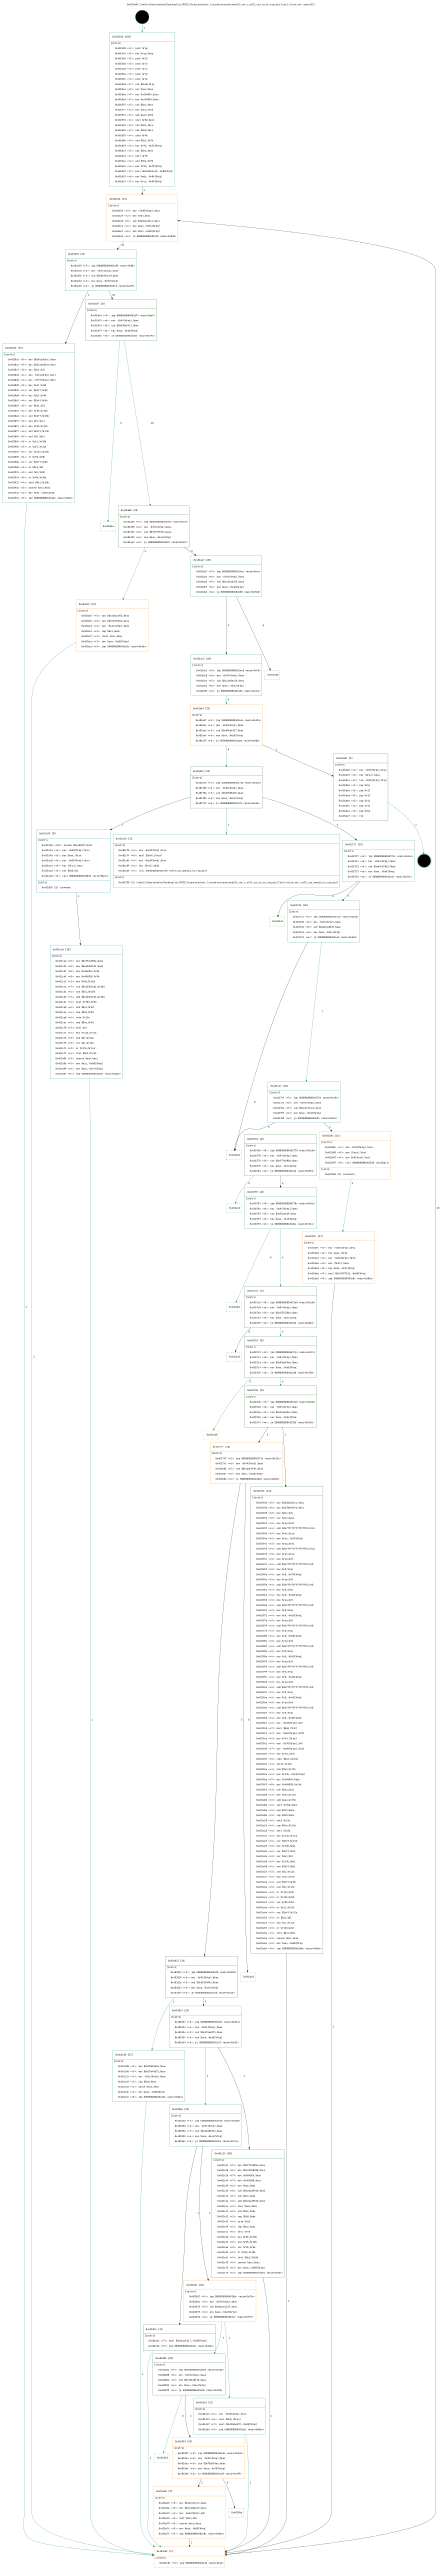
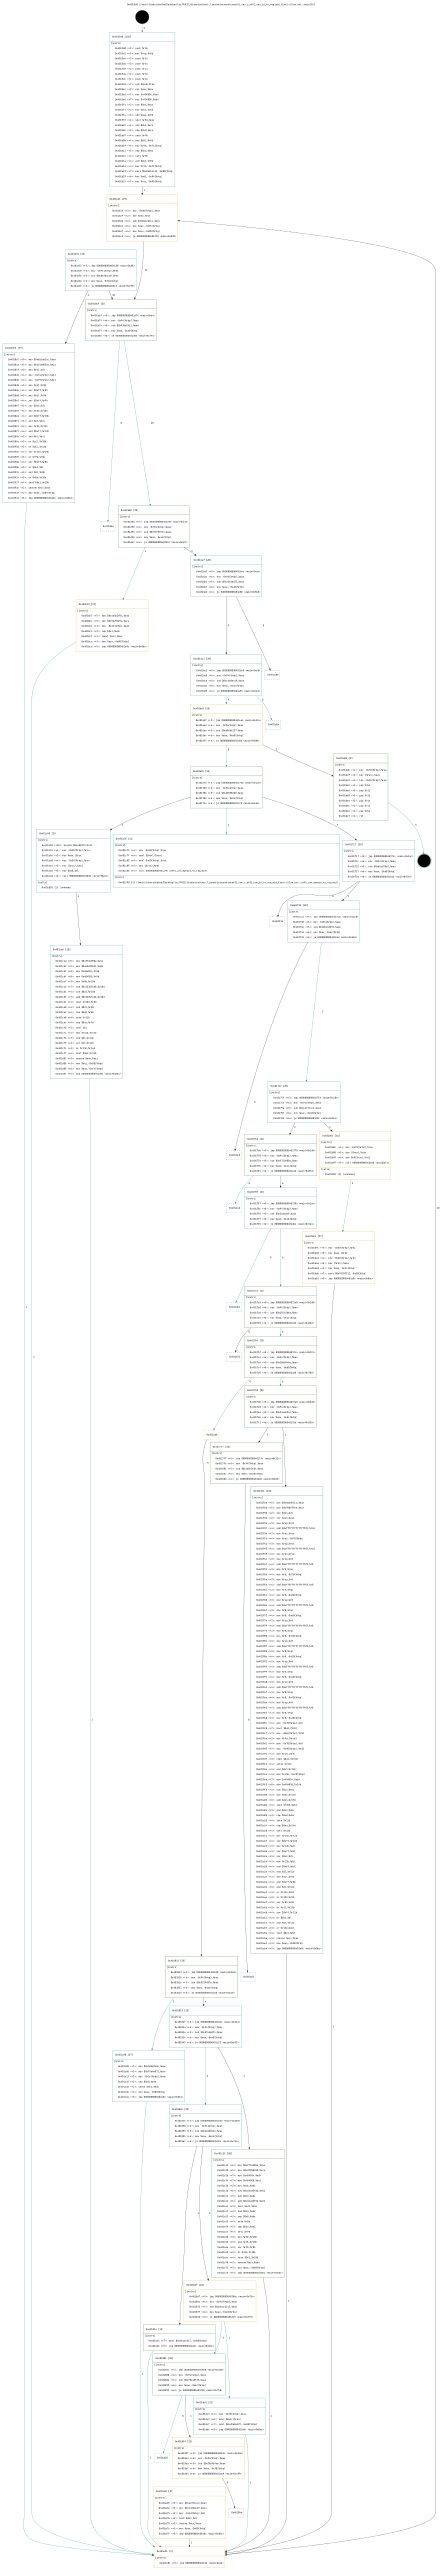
(121, 245) -> (142, 270)
none -> (273, 725)
(249, 1129) -> (293, 1128)
(246, 1463) -> (246, 1463)
(218, 1719) -> (203, 1696)
(200, 2482) -> none
